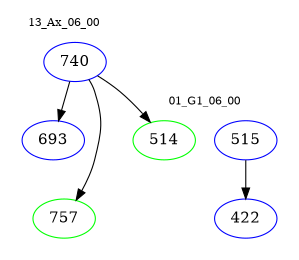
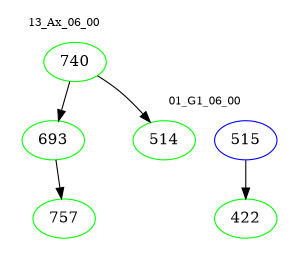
(75, 62) -> (75, 62)
(100, 136) -> (58, 174)
(53, 140) -> (53, 140)
(246, 219) -> (246, 219)
